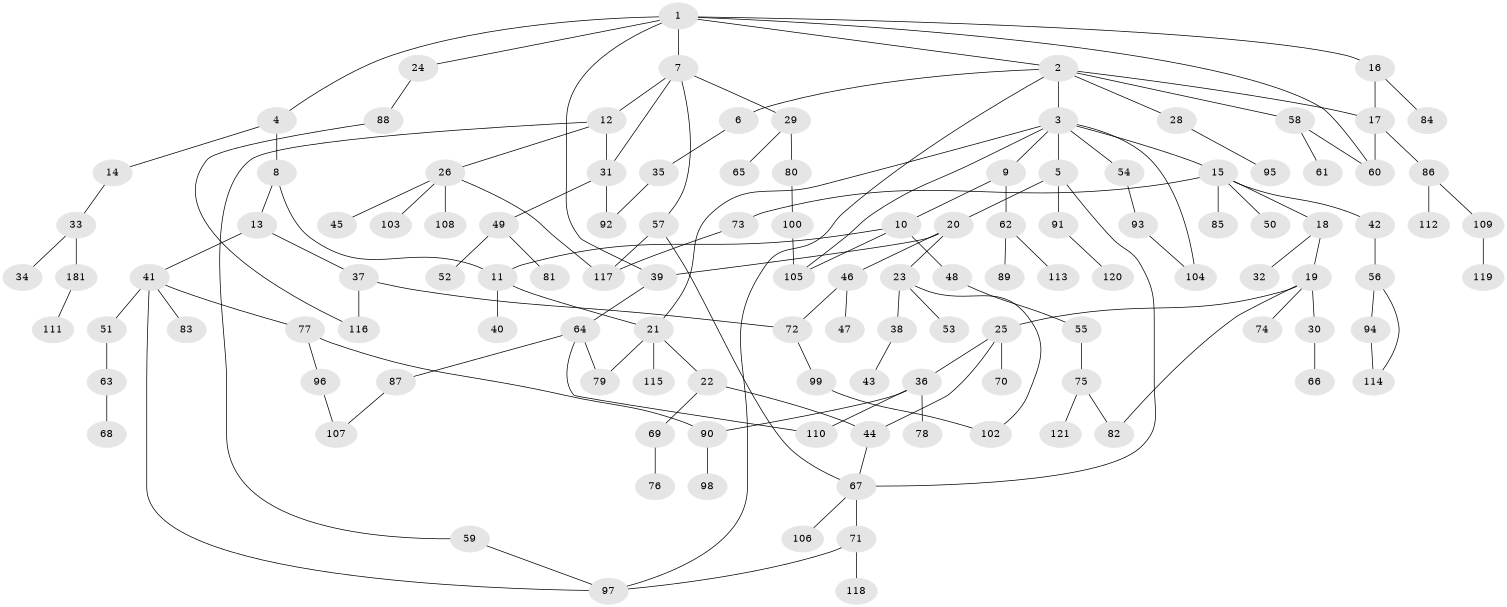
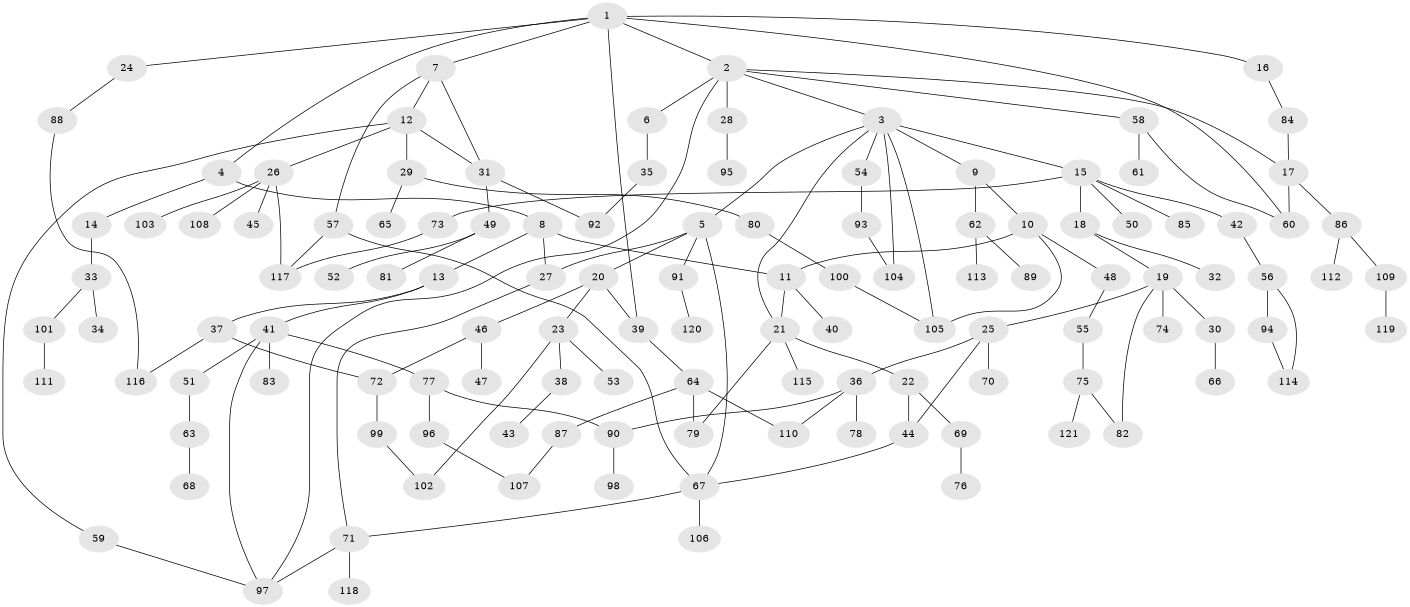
(735, 94) -> (407, 147)
(1375, 95) -> (1288, 147)
(76, 277) -> (44, 330)
none -> (546, 277)
